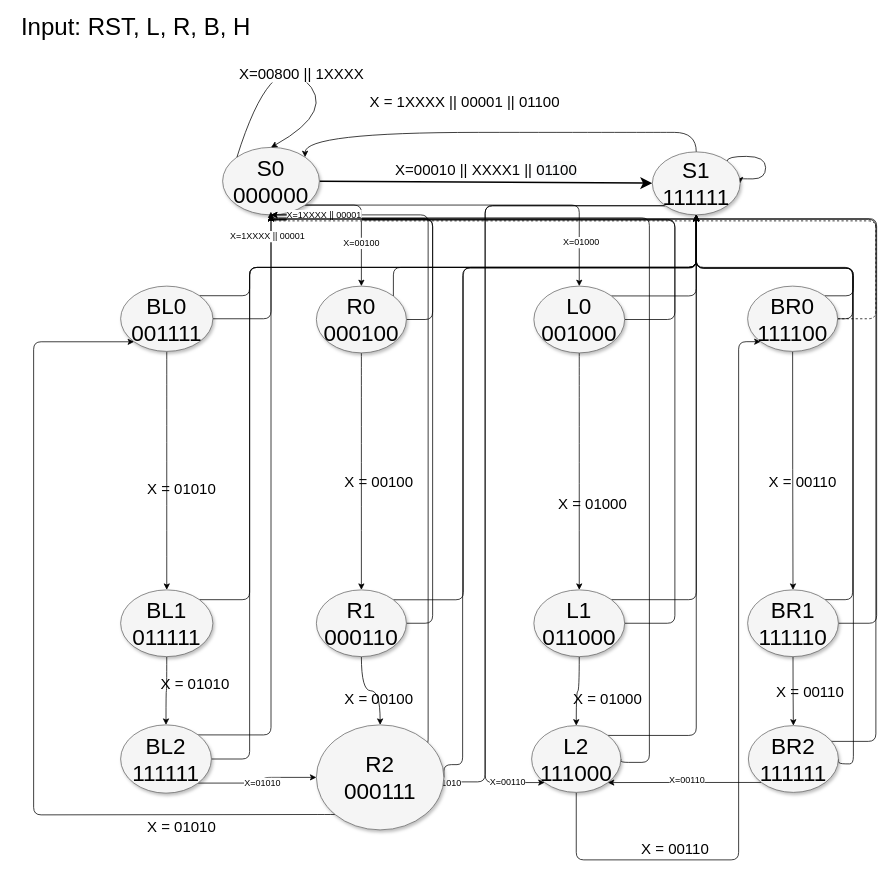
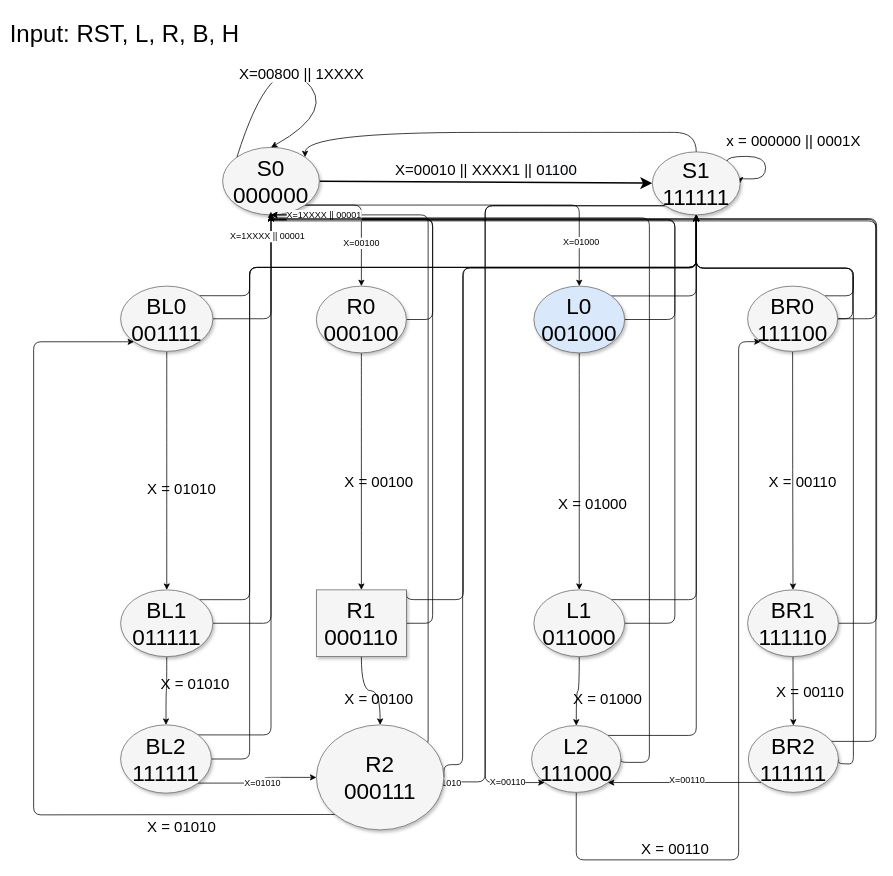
(135, 27) -> (124, 34)
(465, 99) -> none
none -> (793, 141)
(772, 221) -> (772, 221)
(393, 283) -> none
(579, 320) -> (579, 320)
(838, 600) -> none
none -> (240, 623)
(361, 623) -> (361, 623)
